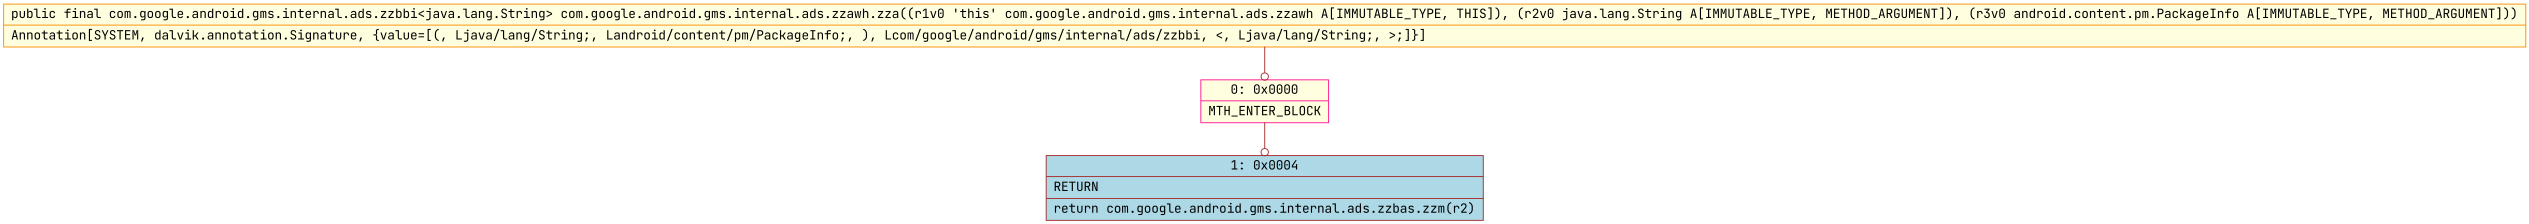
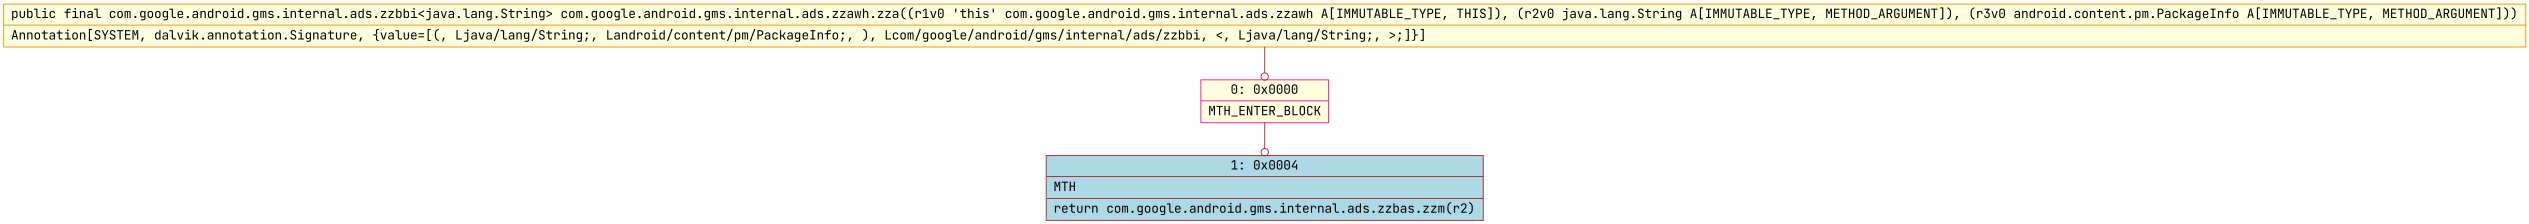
(1076, 187) -> (1065, 187)
